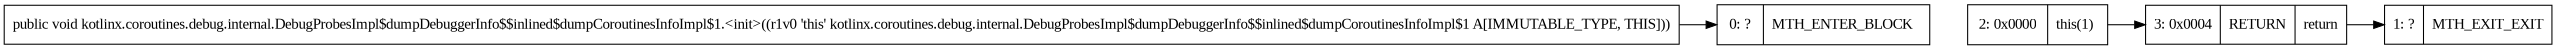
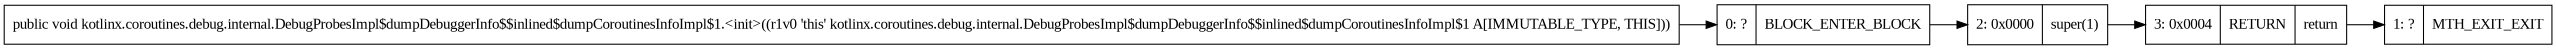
(1842, 24) -> (1843, 24)
(2075, 24) -> (2075, 24)
none -> (1943, 25)
